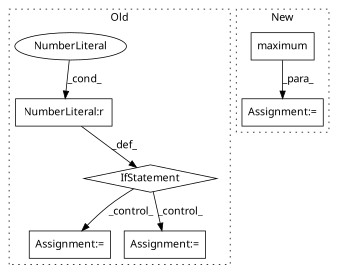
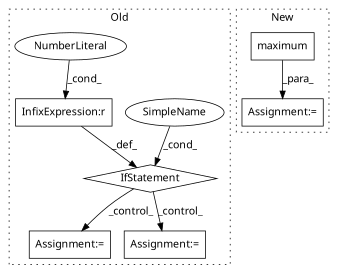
(64, 112) -> (64, 112)
none -> (175, 112)
